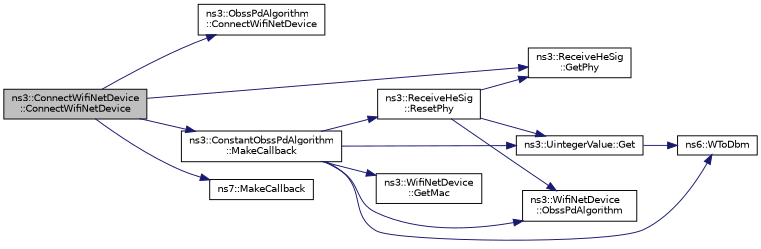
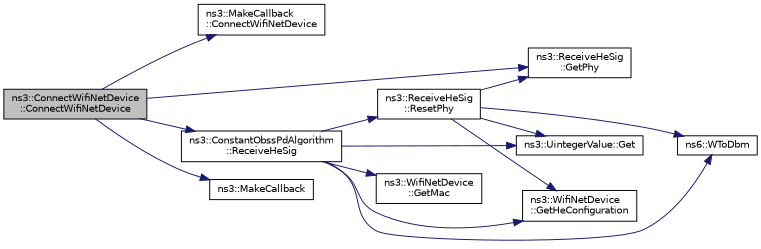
(262, 20) -> (262, 20)
(655, 145) -> (578, 117)
(262, 146) -> (262, 146)
(262, 190) -> (262, 190)
(580, 206) -> (580, 206)
